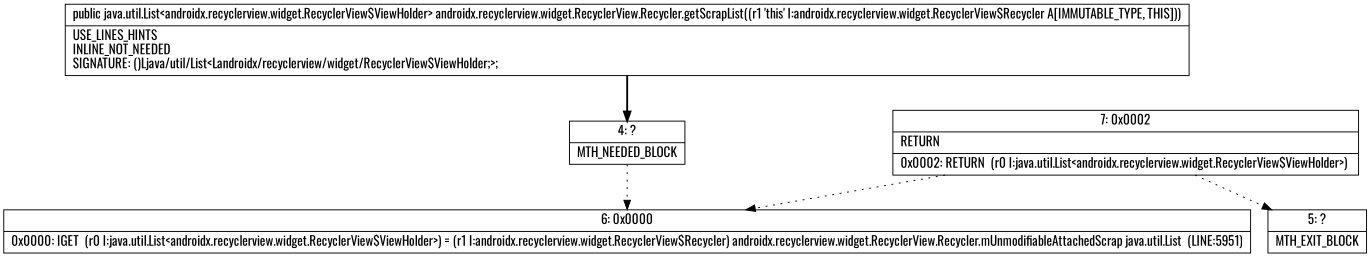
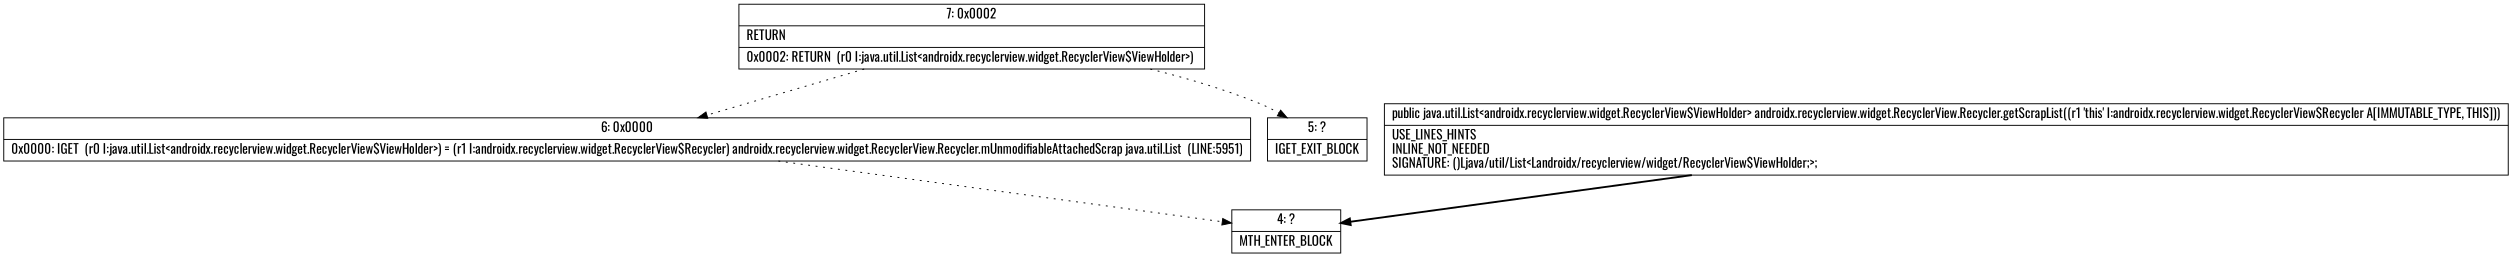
(627, 153) -> (1286, 242)
(627, 182) -> (1000, 191)
(1317, 242) -> (1317, 150)
